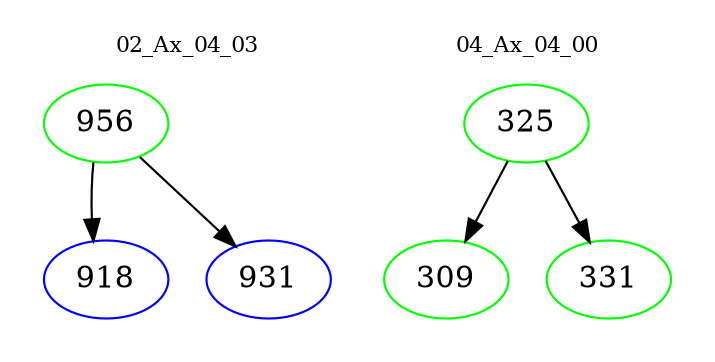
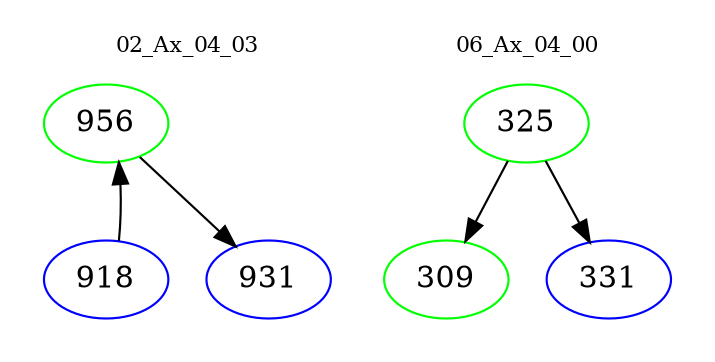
(528, 47) -> (528, 47)
(92, 191) -> (121, 213)
(609, 280) -> (609, 280)
